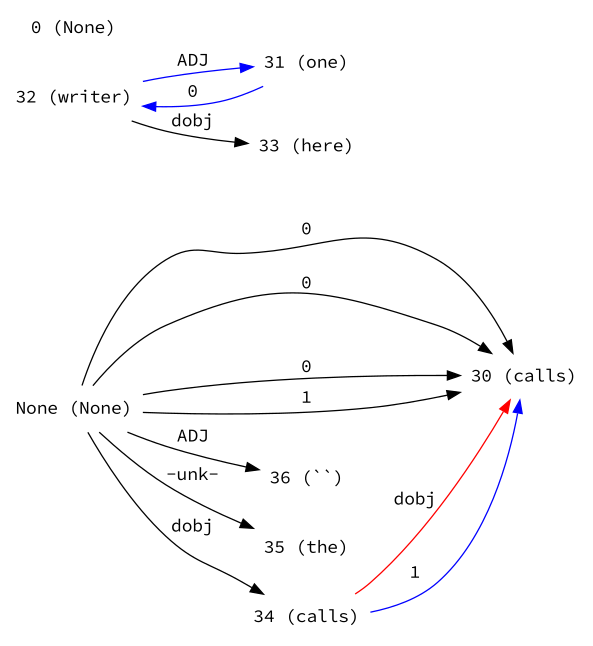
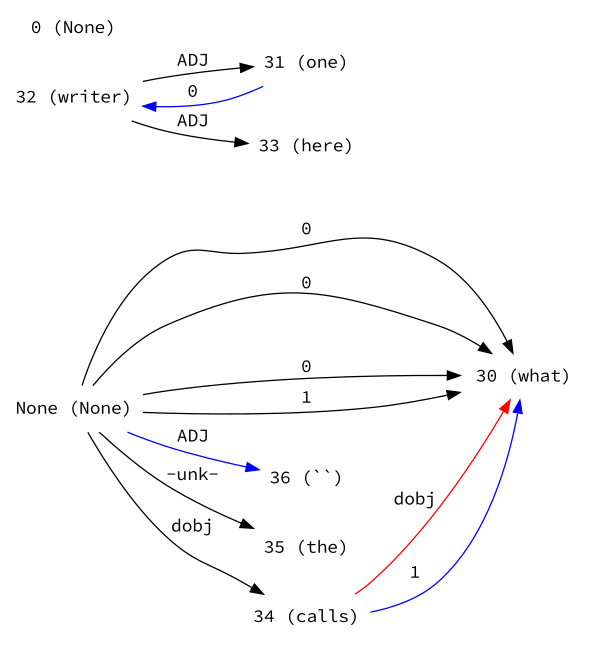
(191, 73) -> (191, 73)
(193, 122) -> (193, 122)
(524, 377) -> (524, 377)
(186, 452) -> (186, 452)
